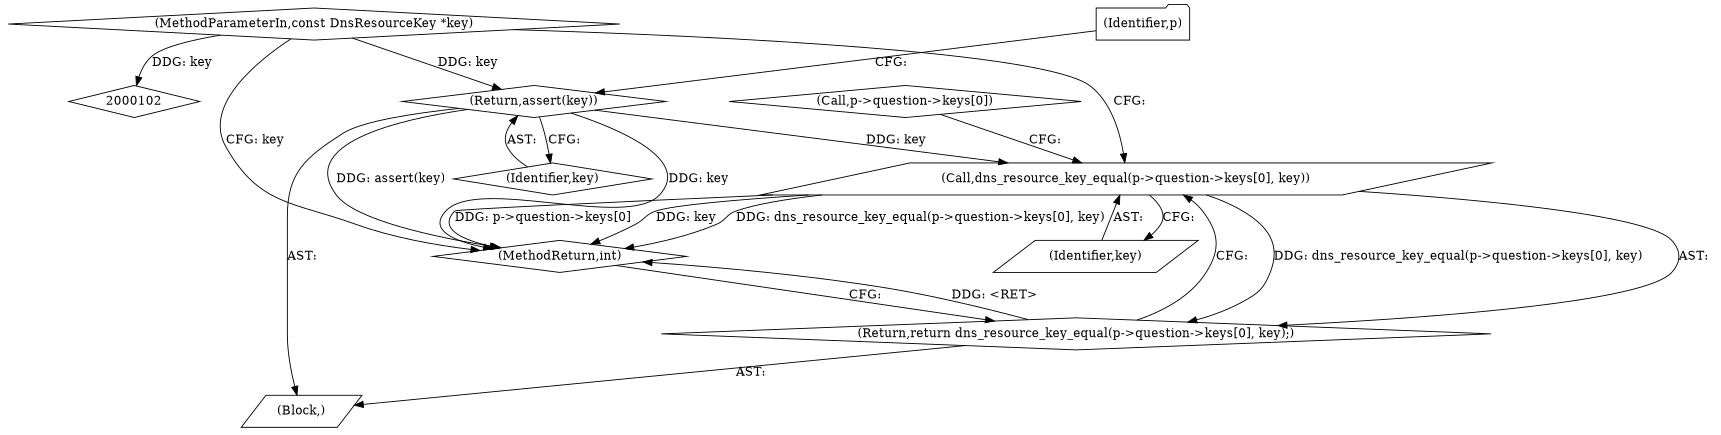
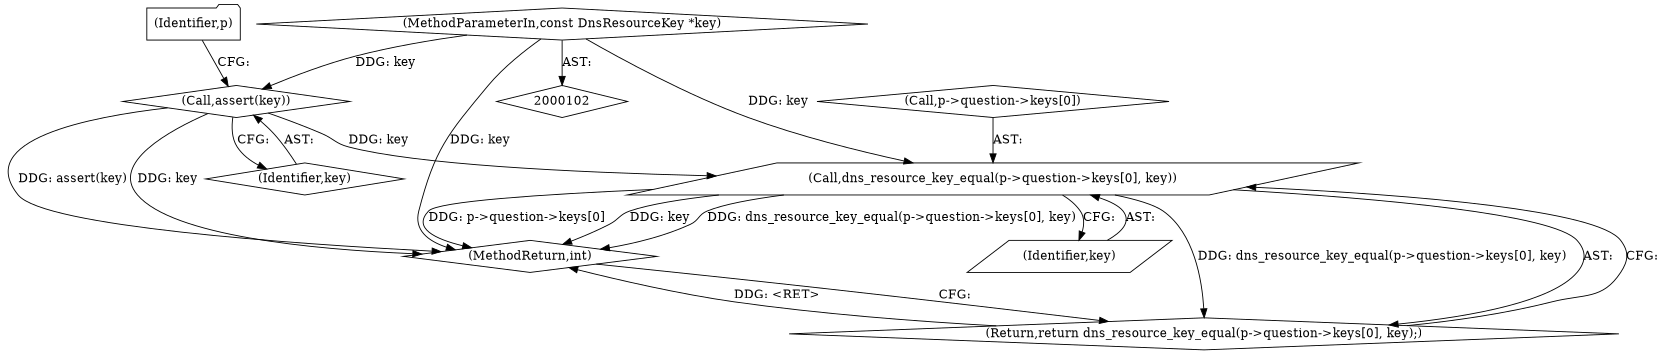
(182, 63) -> (579, 63)
(534, 101) -> (236, 101)
(1132, 101) -> (778, 101)
(255, 140) -> (480, 140)
(1047, 140) -> (1010, 140)
(302, 411) -> none
